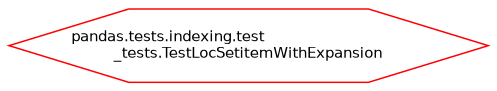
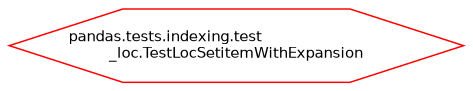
(249, 46) -> (236, 46)
